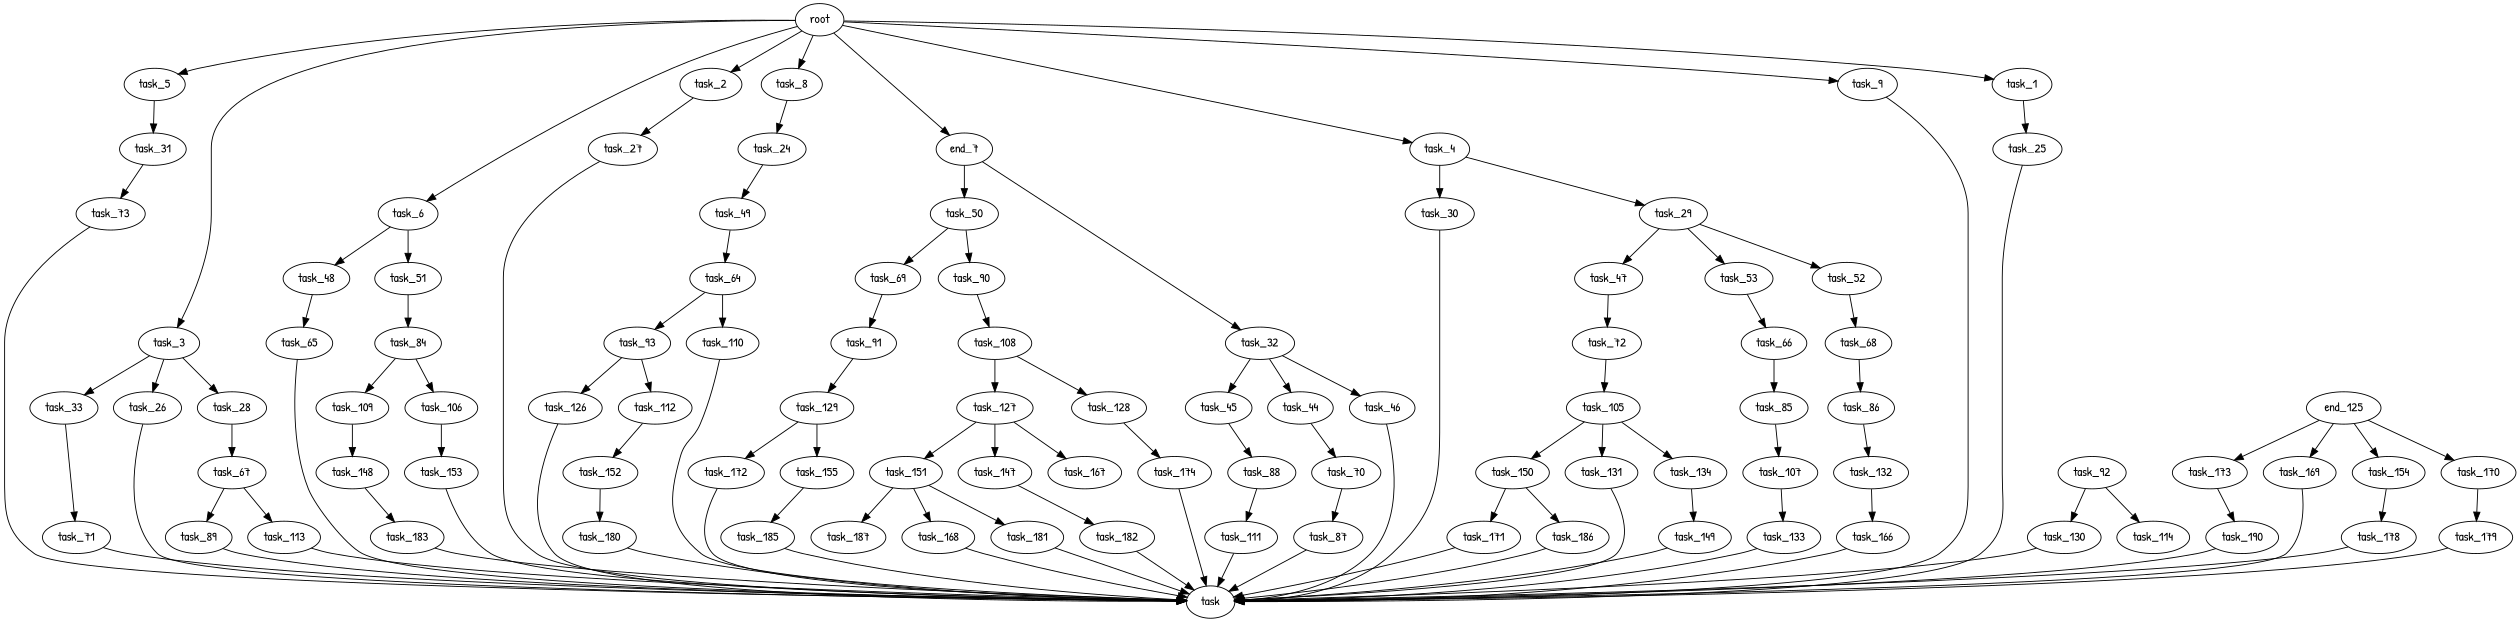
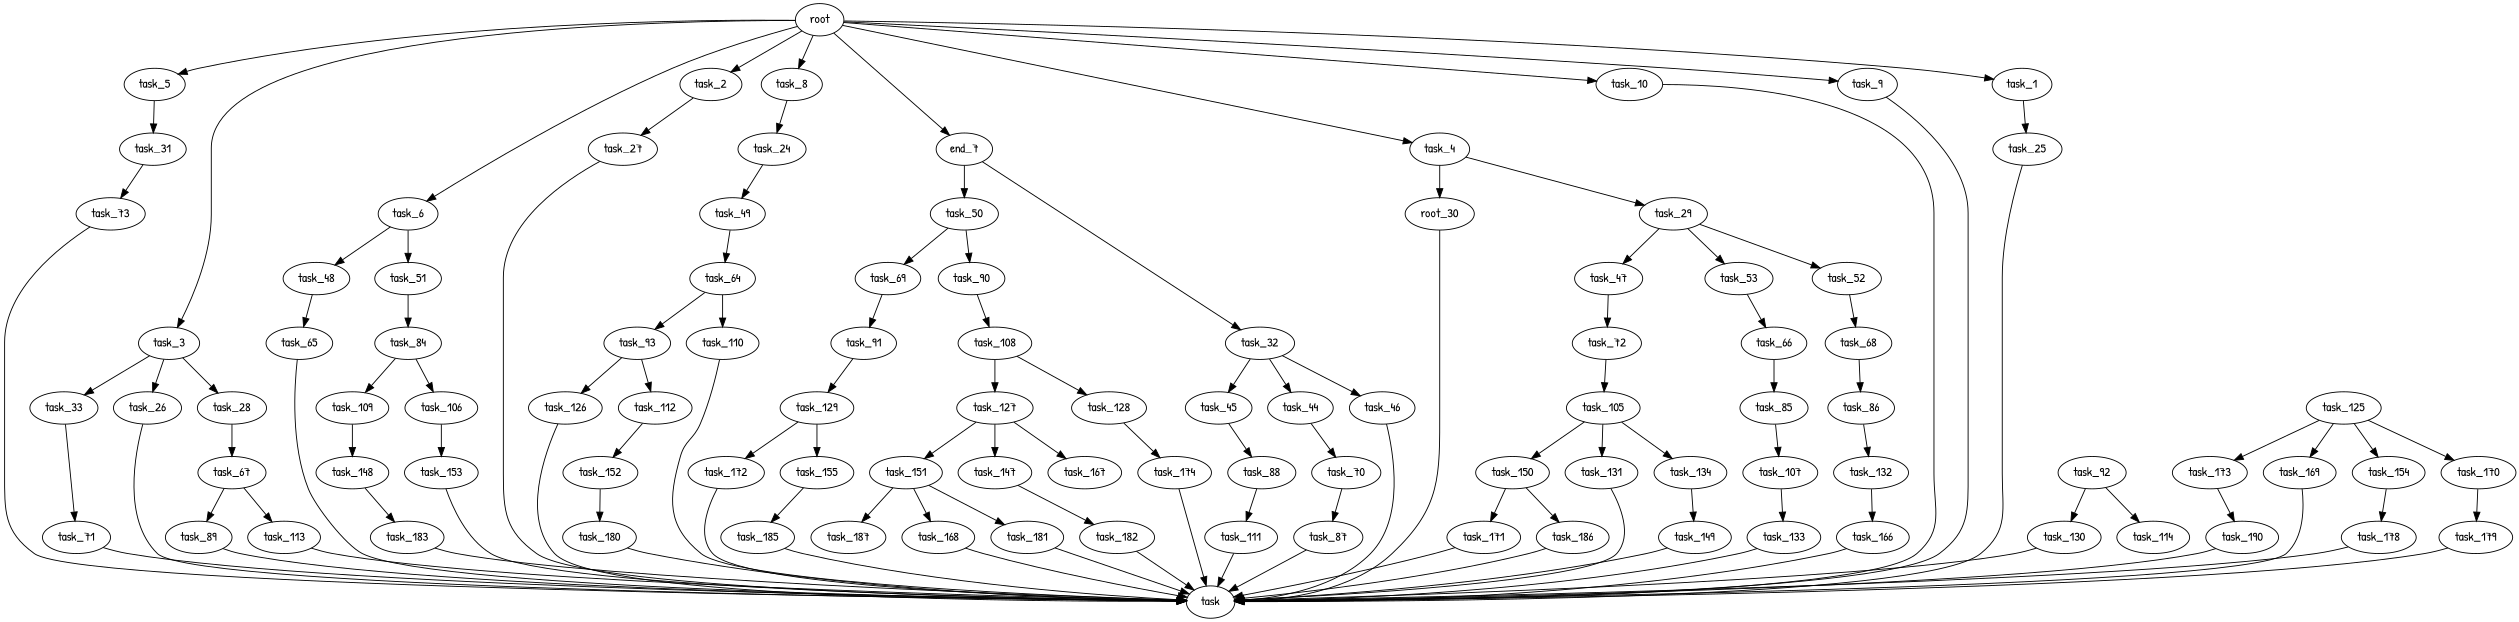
none -> (1629, 84)
(1440, 214) -> (1440, 214)
(2344, 408) -> (2344, 408)
